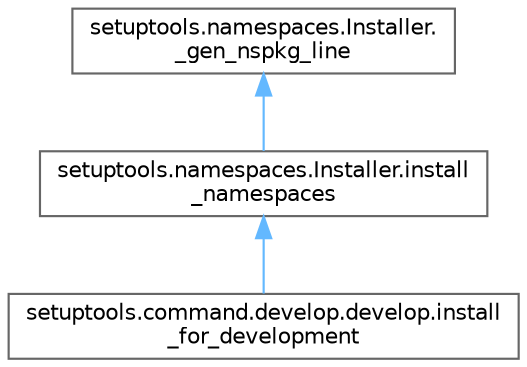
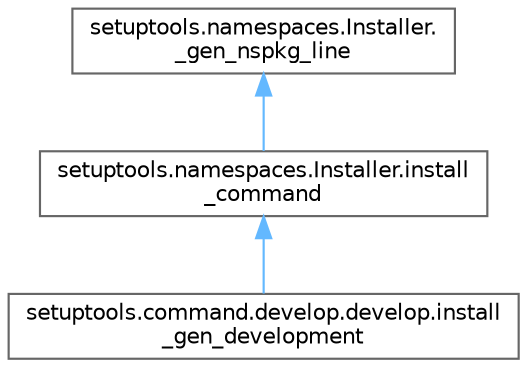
(264, 184) -> (264, 184)
(264, 326) -> (264, 326)
